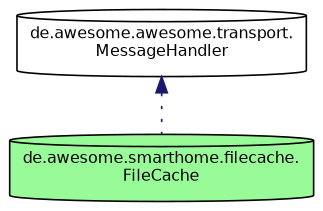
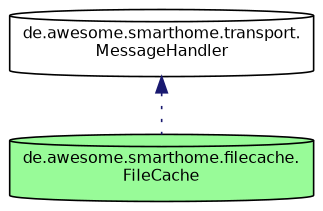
(162, 43) -> (162, 43)
